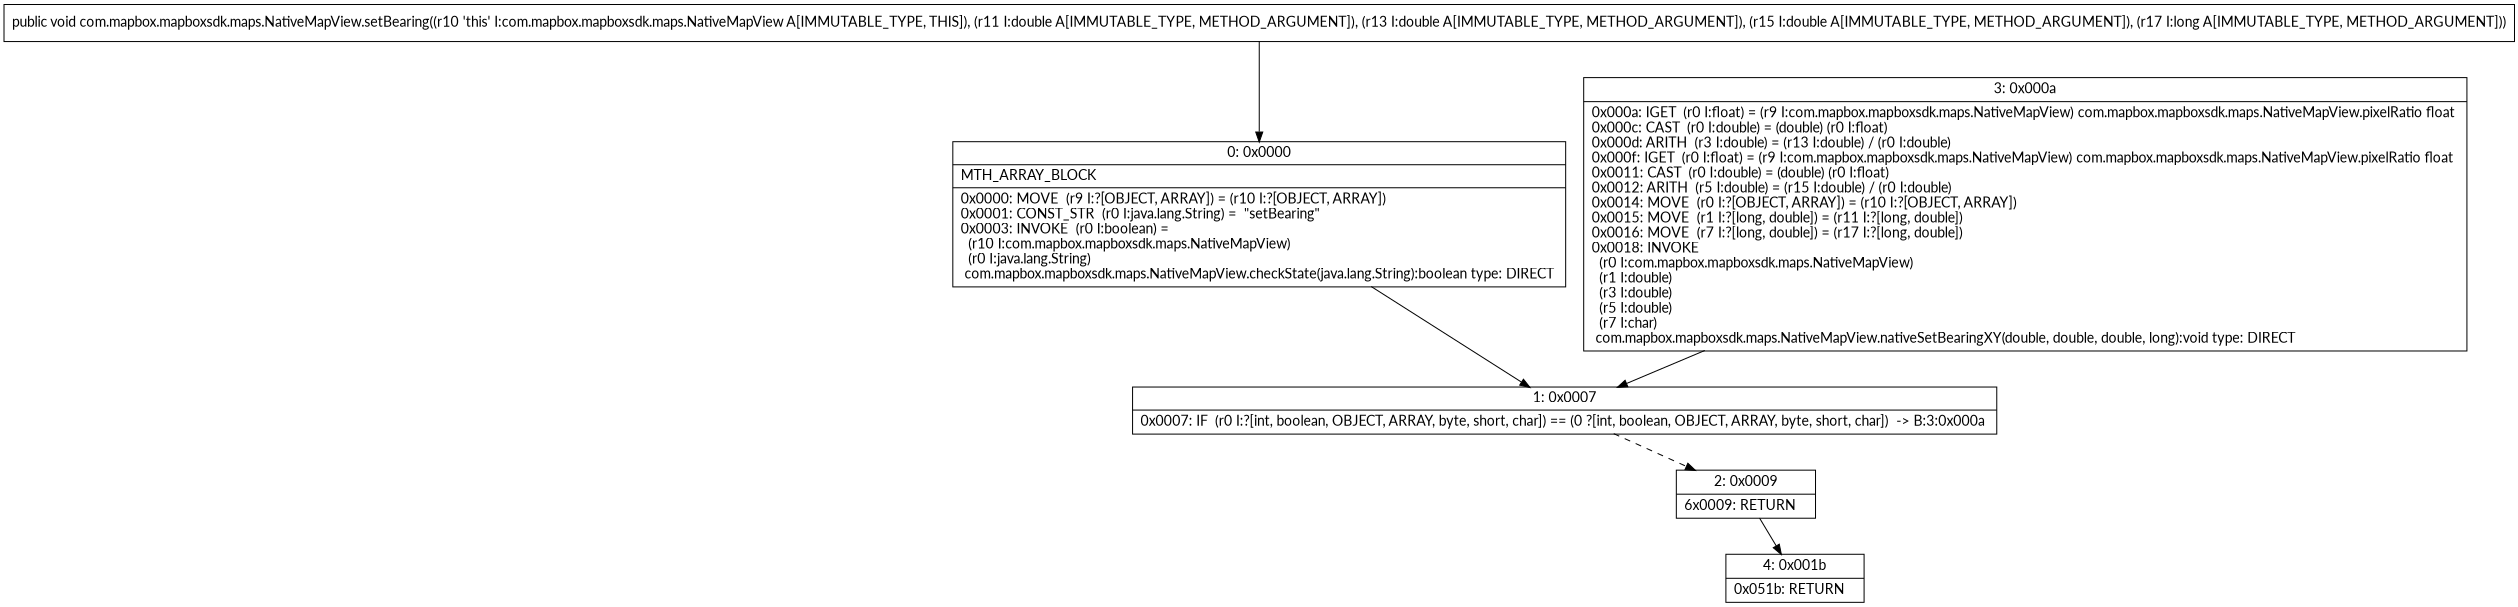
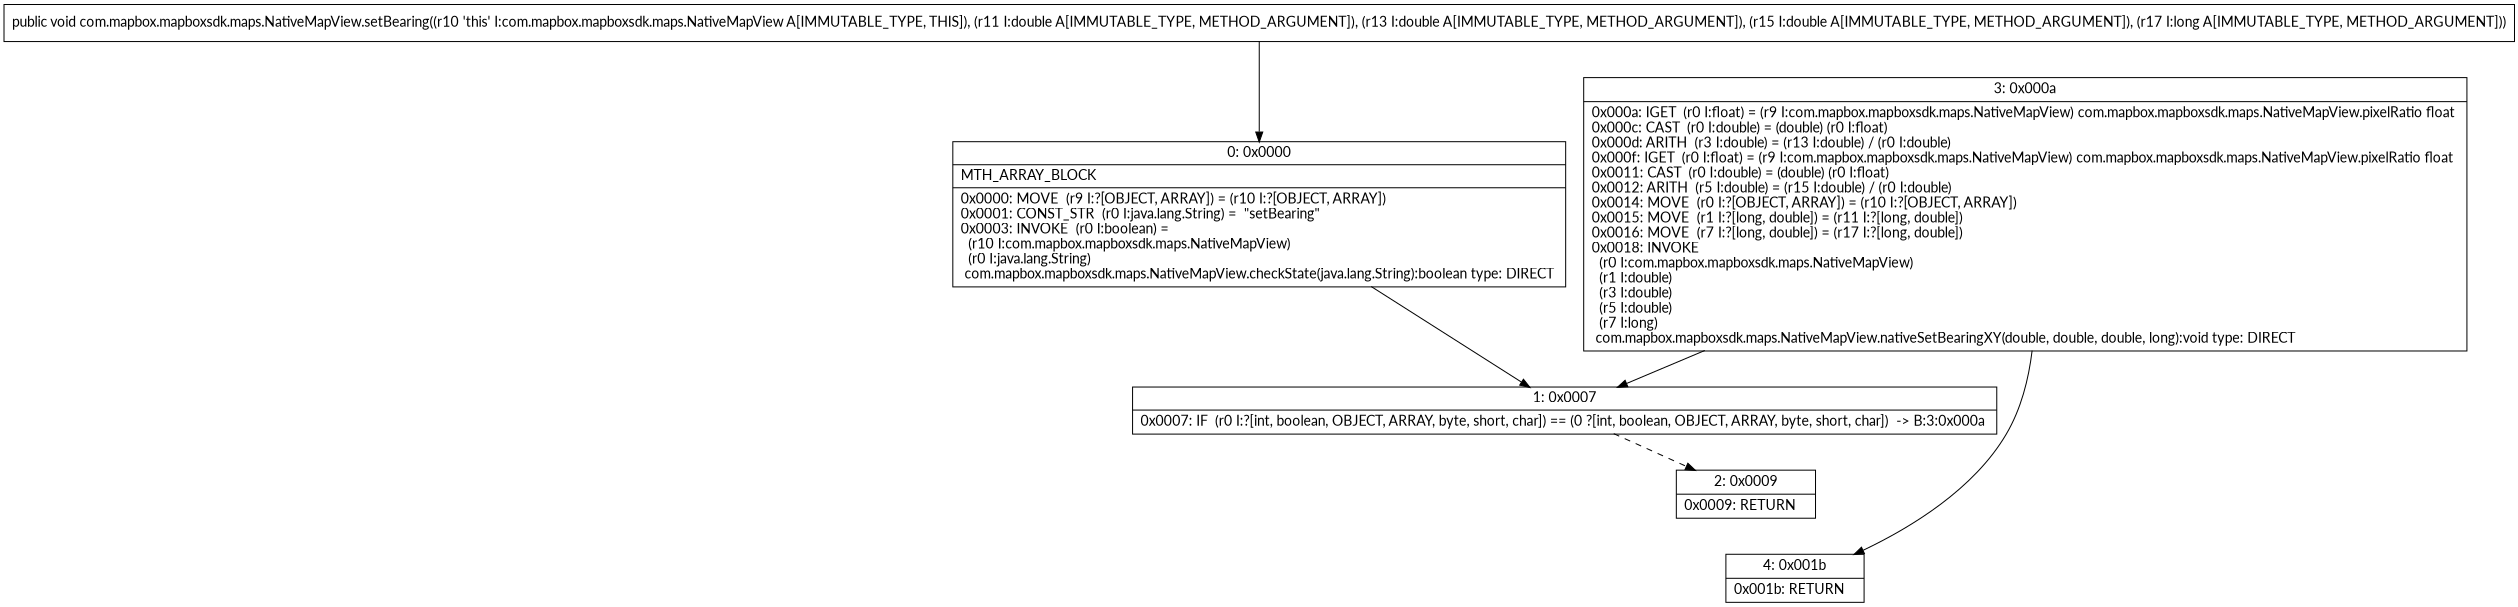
(1625, 323) -> (1625, 323)
(1746, 506) -> (1746, 506)
(1768, 532) -> (1976, 473)
(1795, 590) -> (1795, 590)
